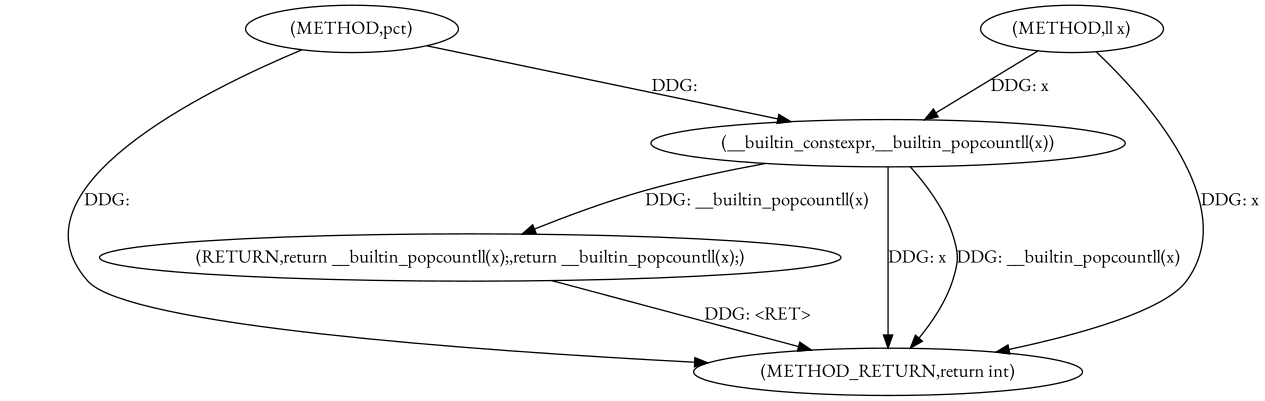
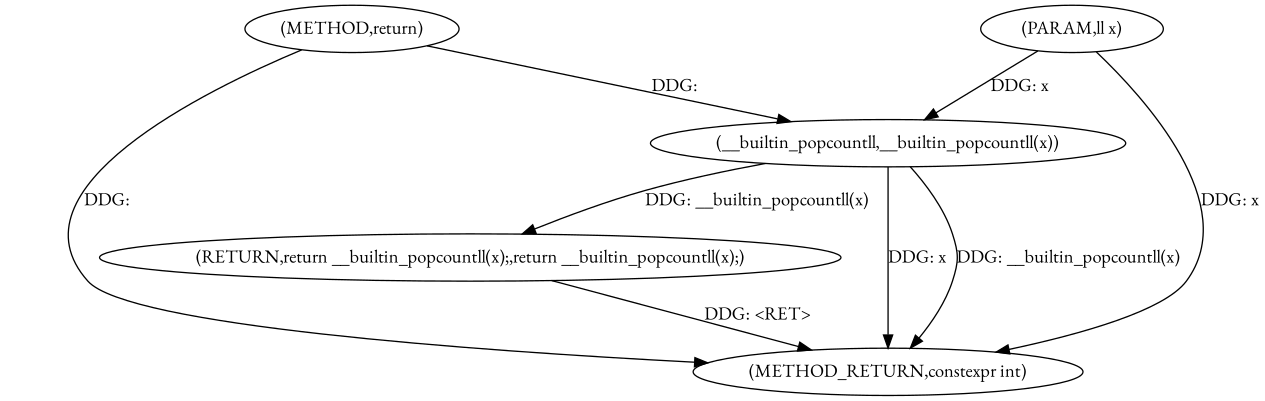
(352, 29) -> (352, 29)
(1072, 29) -> (1072, 29)
(888, 143) -> (888, 143)
(888, 372) -> (888, 372)
